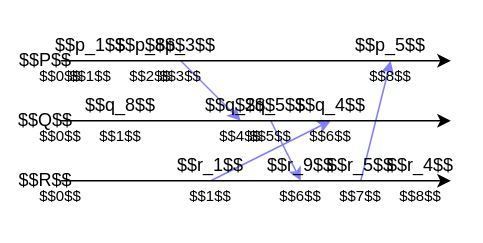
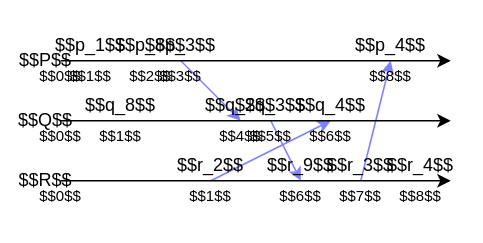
(391, 46) -> (391, 46)
(271, 106) -> (271, 106)
(211, 166) -> (211, 166)
(361, 166) -> (361, 166)
